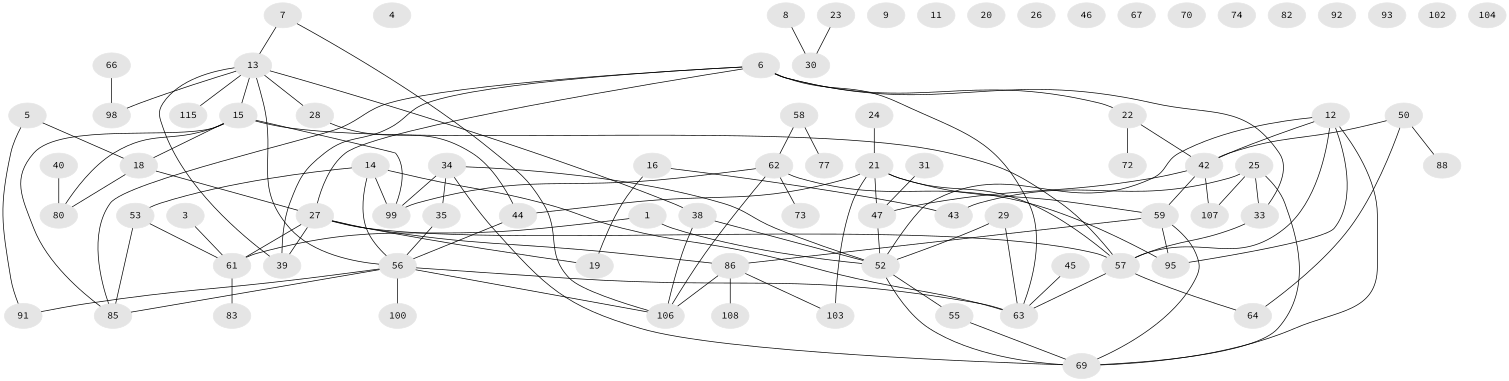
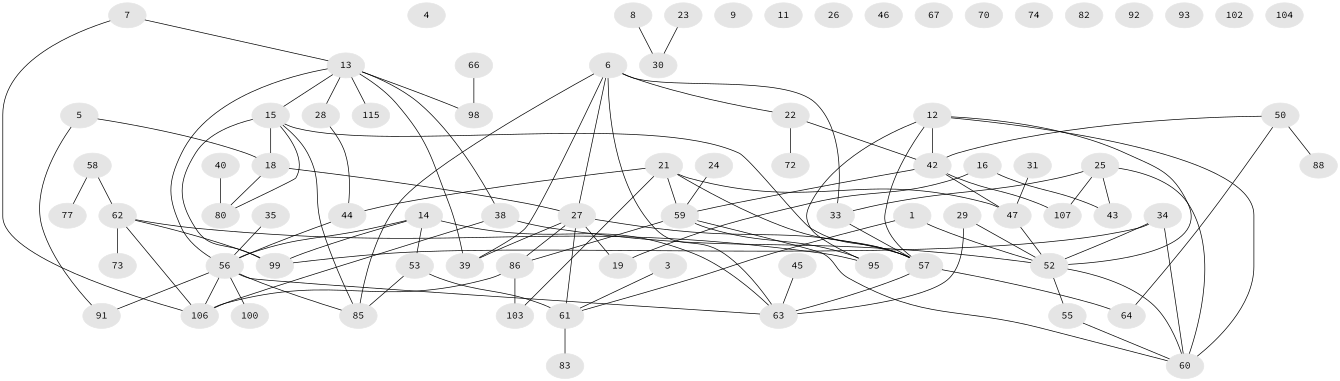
(986, 15) -> none
(874, 138) -> (697, 191)
(444, 191) -> none
(730, 316) -> none
(1082, 366) -> (1185, 366)
